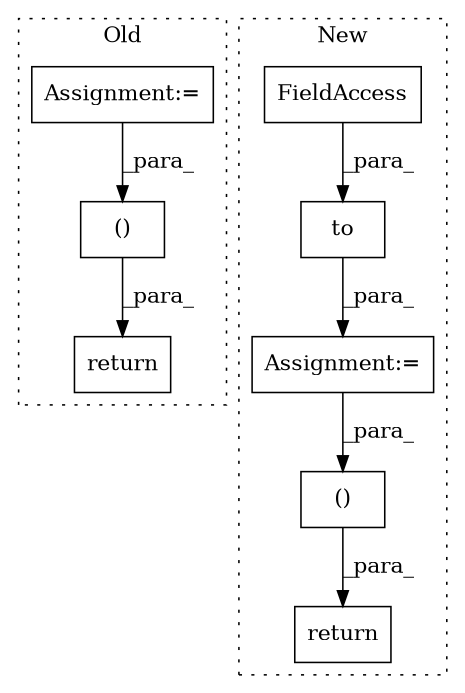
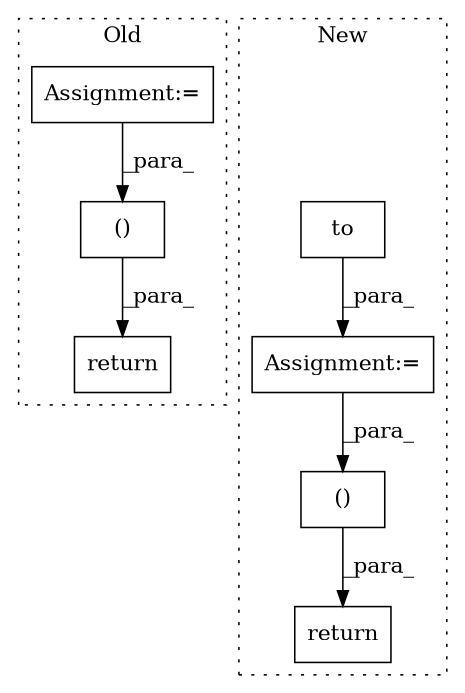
(343, 95) -> none
